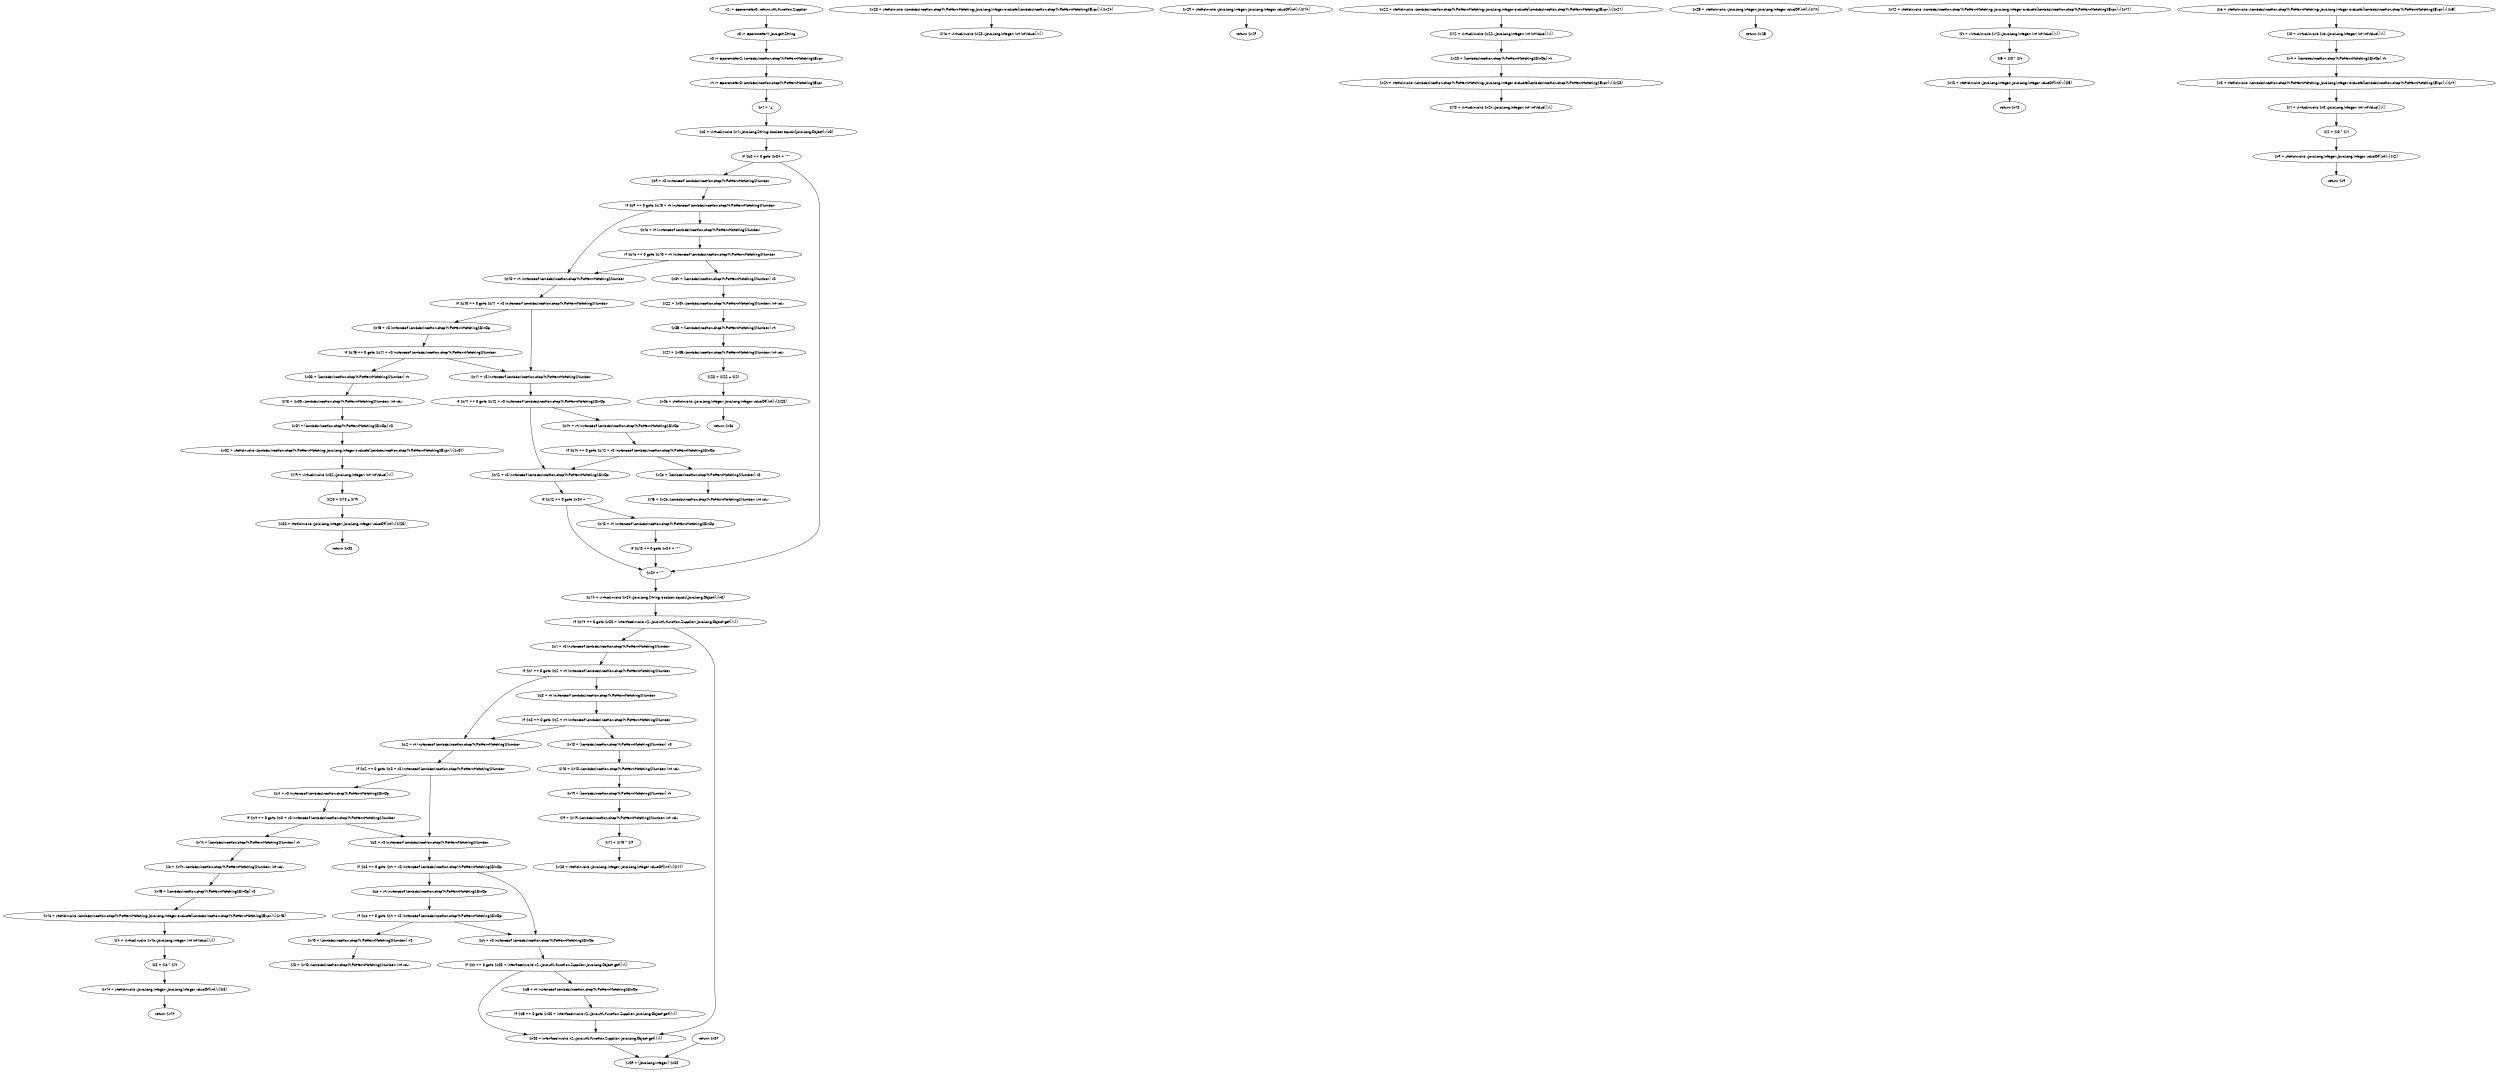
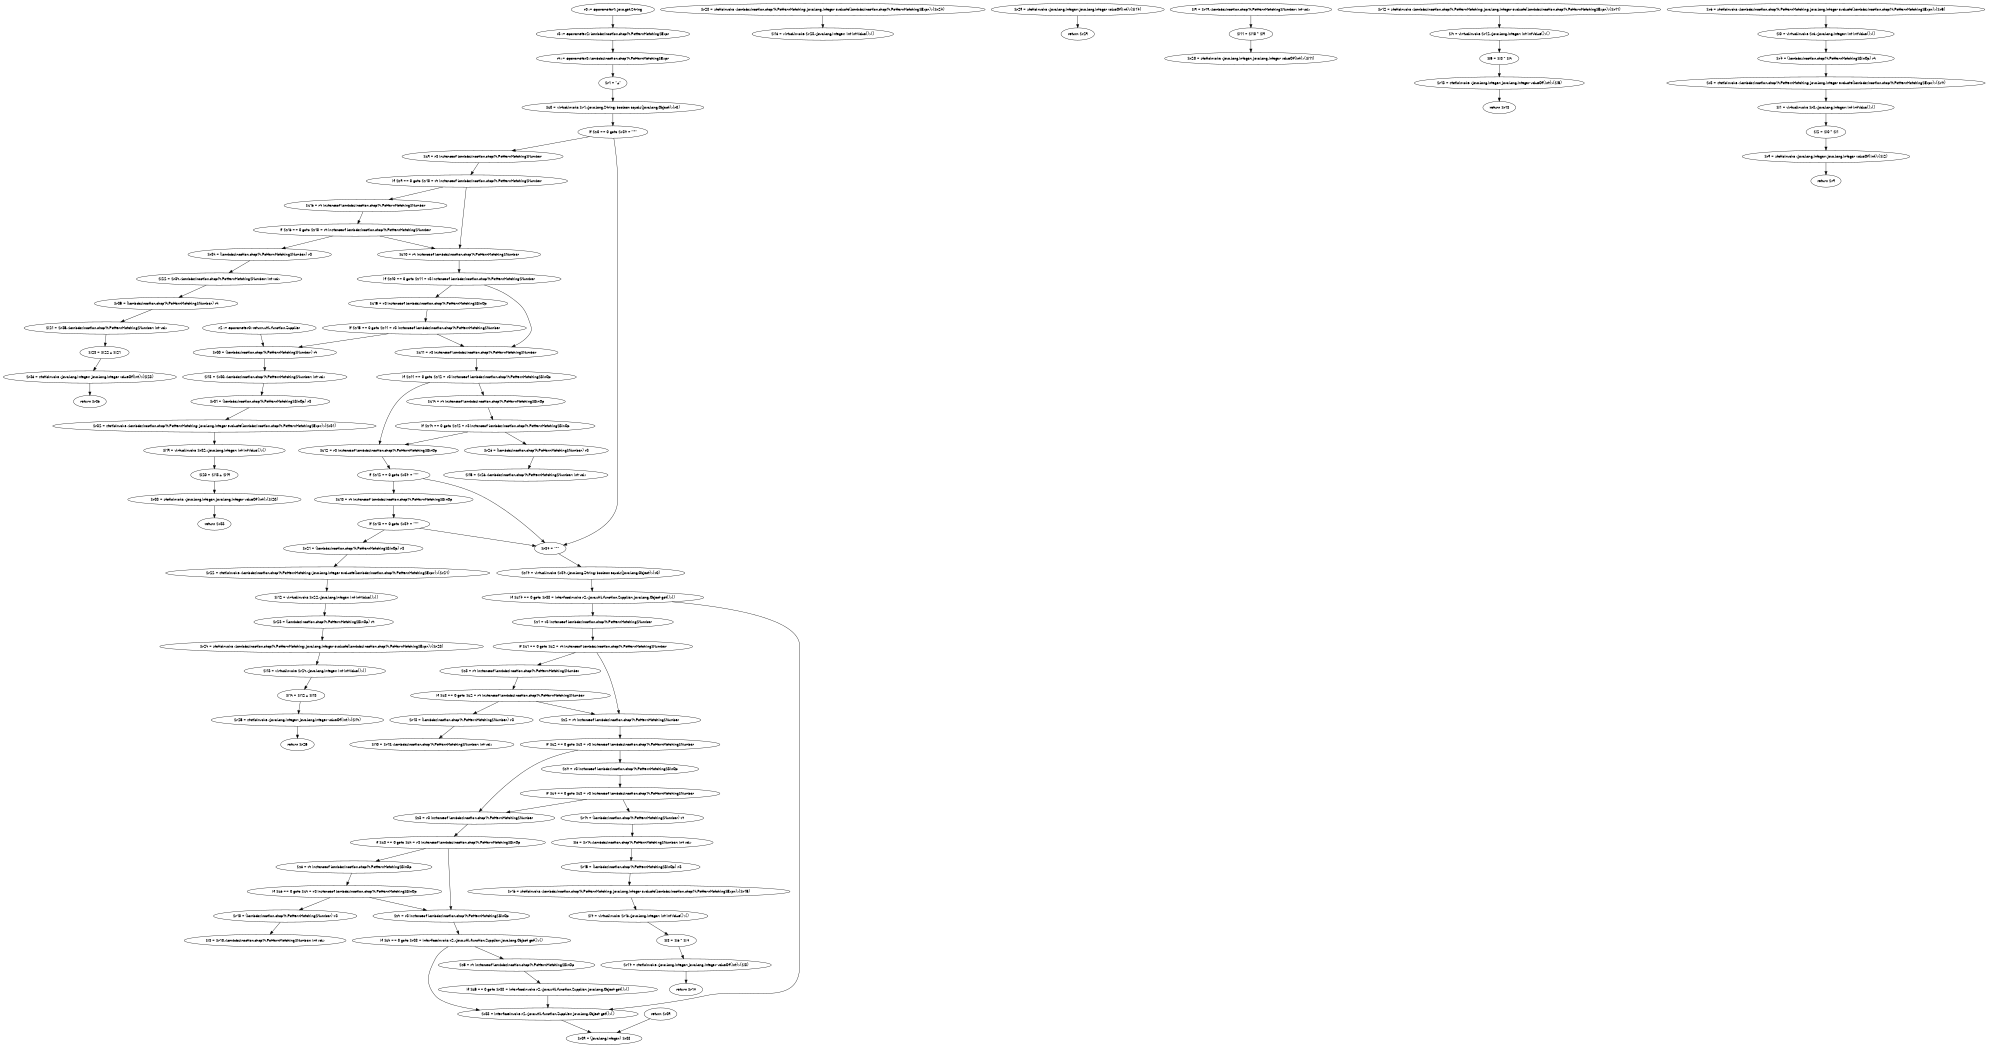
(766, 20) -> (262, 339)
none -> (353, 549)
none -> (301, 696)
(619, 794) -> none
